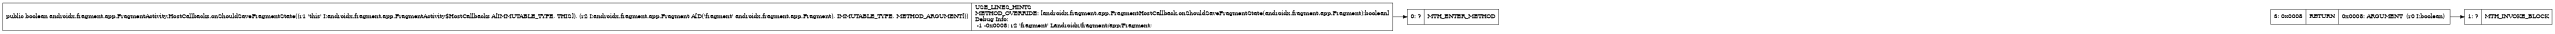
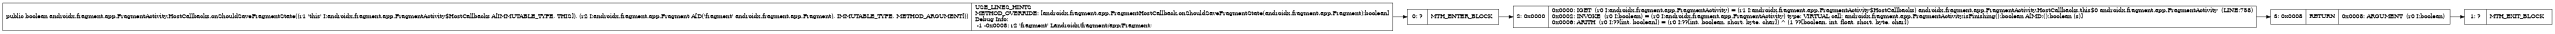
(1461, 17) -> (1461, 17)
none -> (1885, 17)
(2517, 17) -> (2517, 17)
